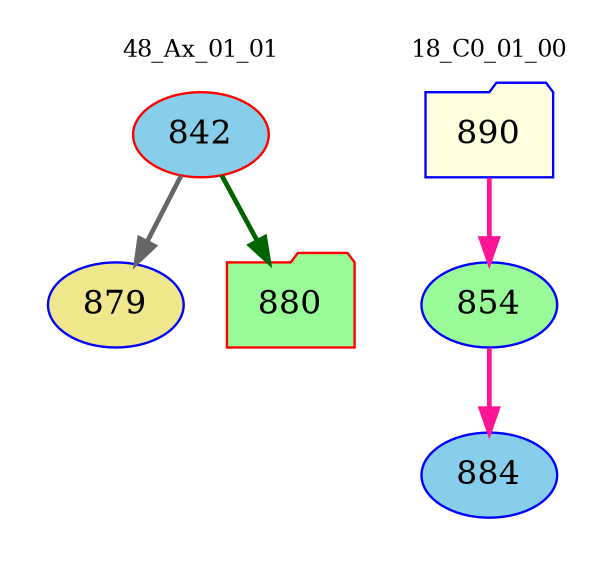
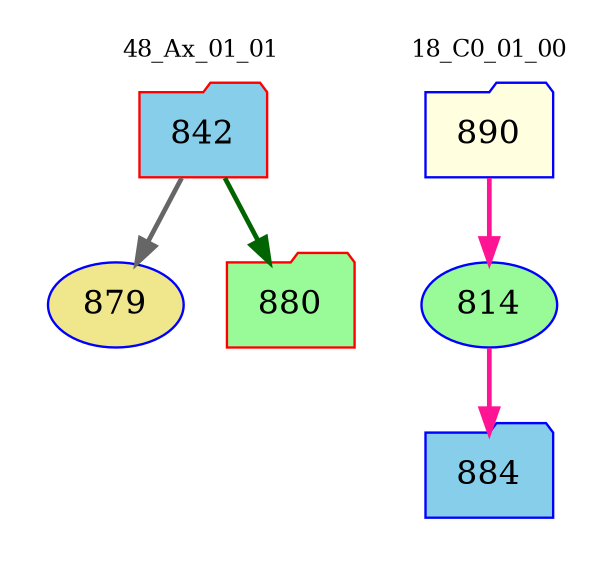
(201, 135) -> (203, 135)
(489, 305) -> (489, 305)
(489, 475) -> (489, 475)
